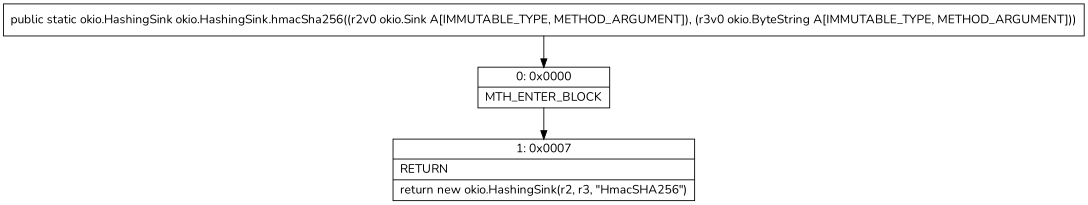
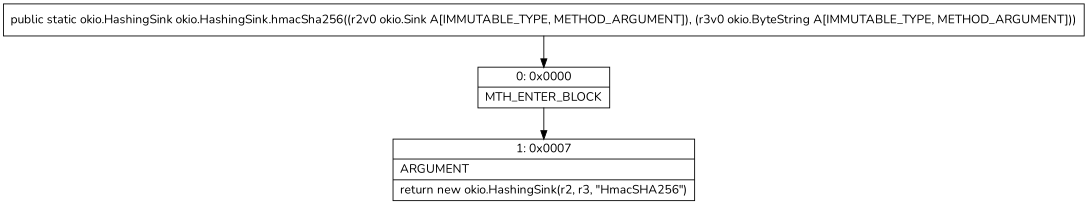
(424, 169) -> (435, 169)
